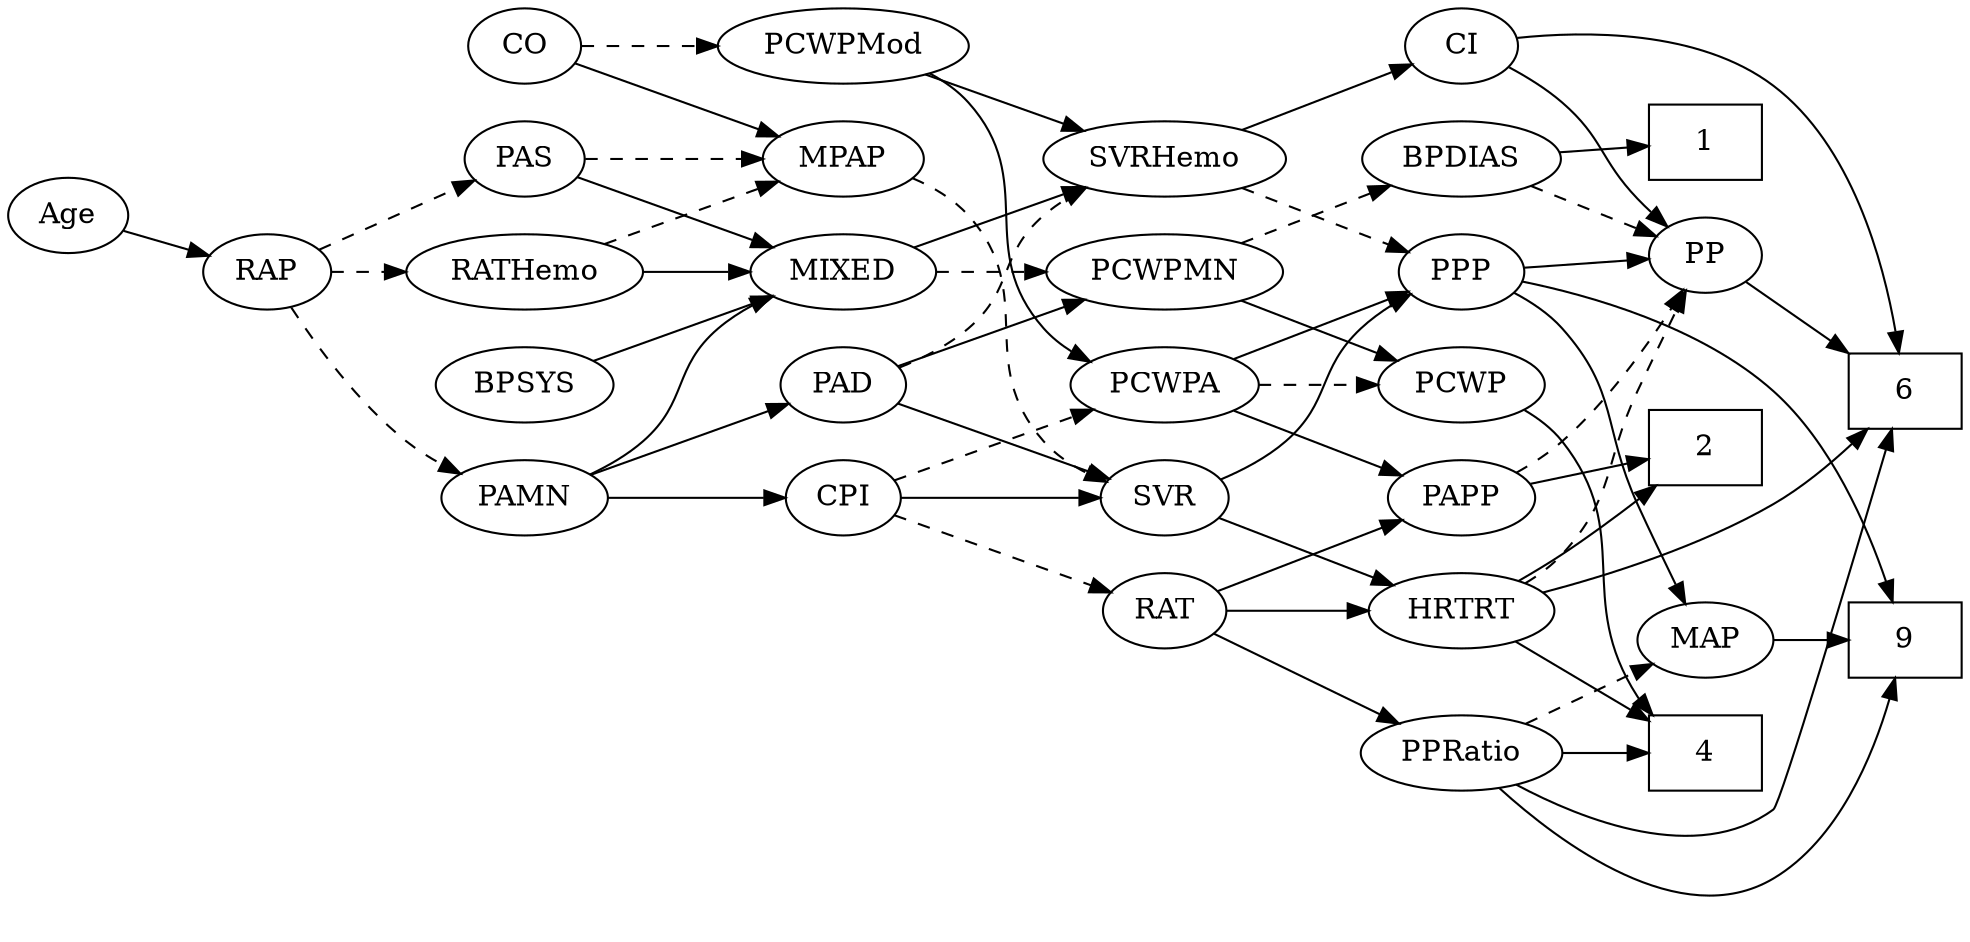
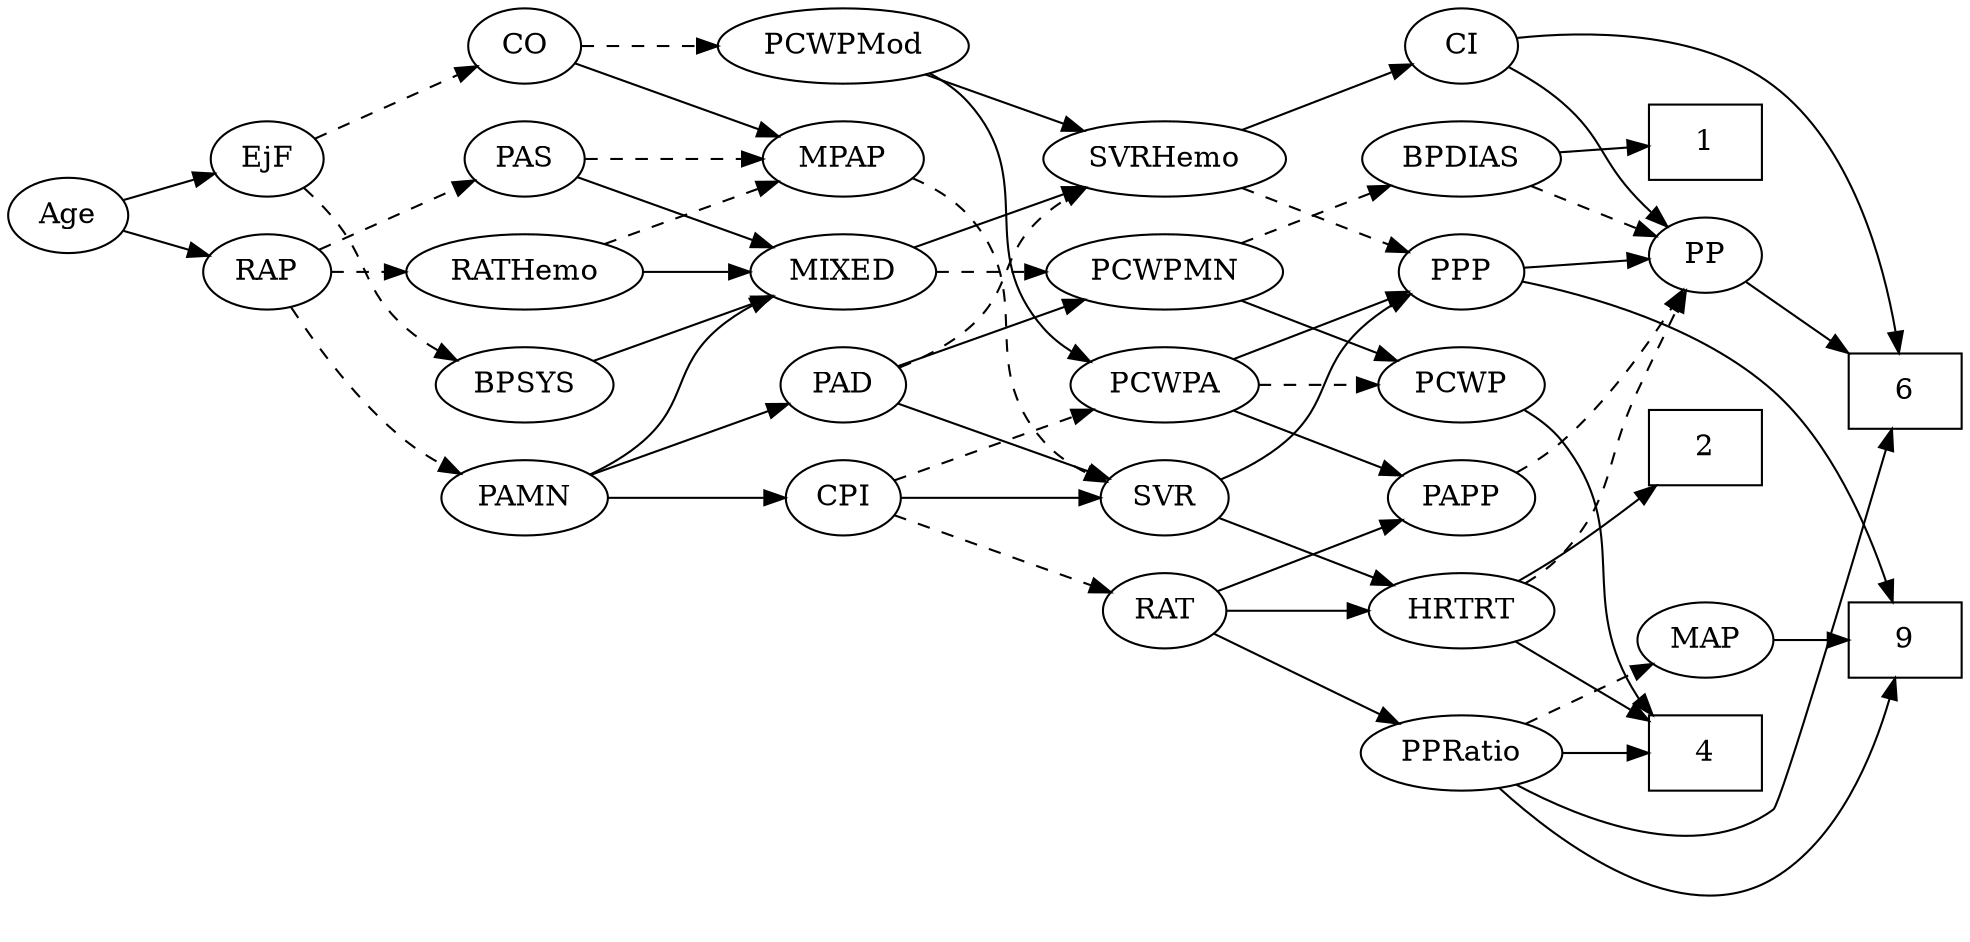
none -> (267, 159)
(1610, 418) -> none
(1569, 476) -> none
(1707, 537) -> none
